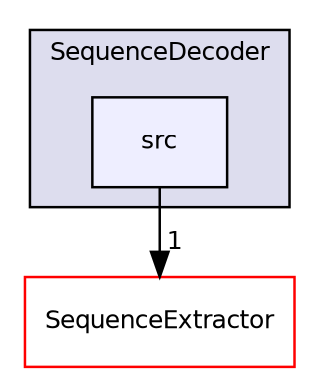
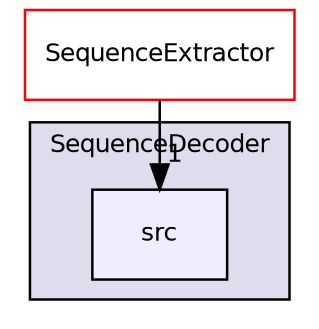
(160, 223) -> (160, 137)
